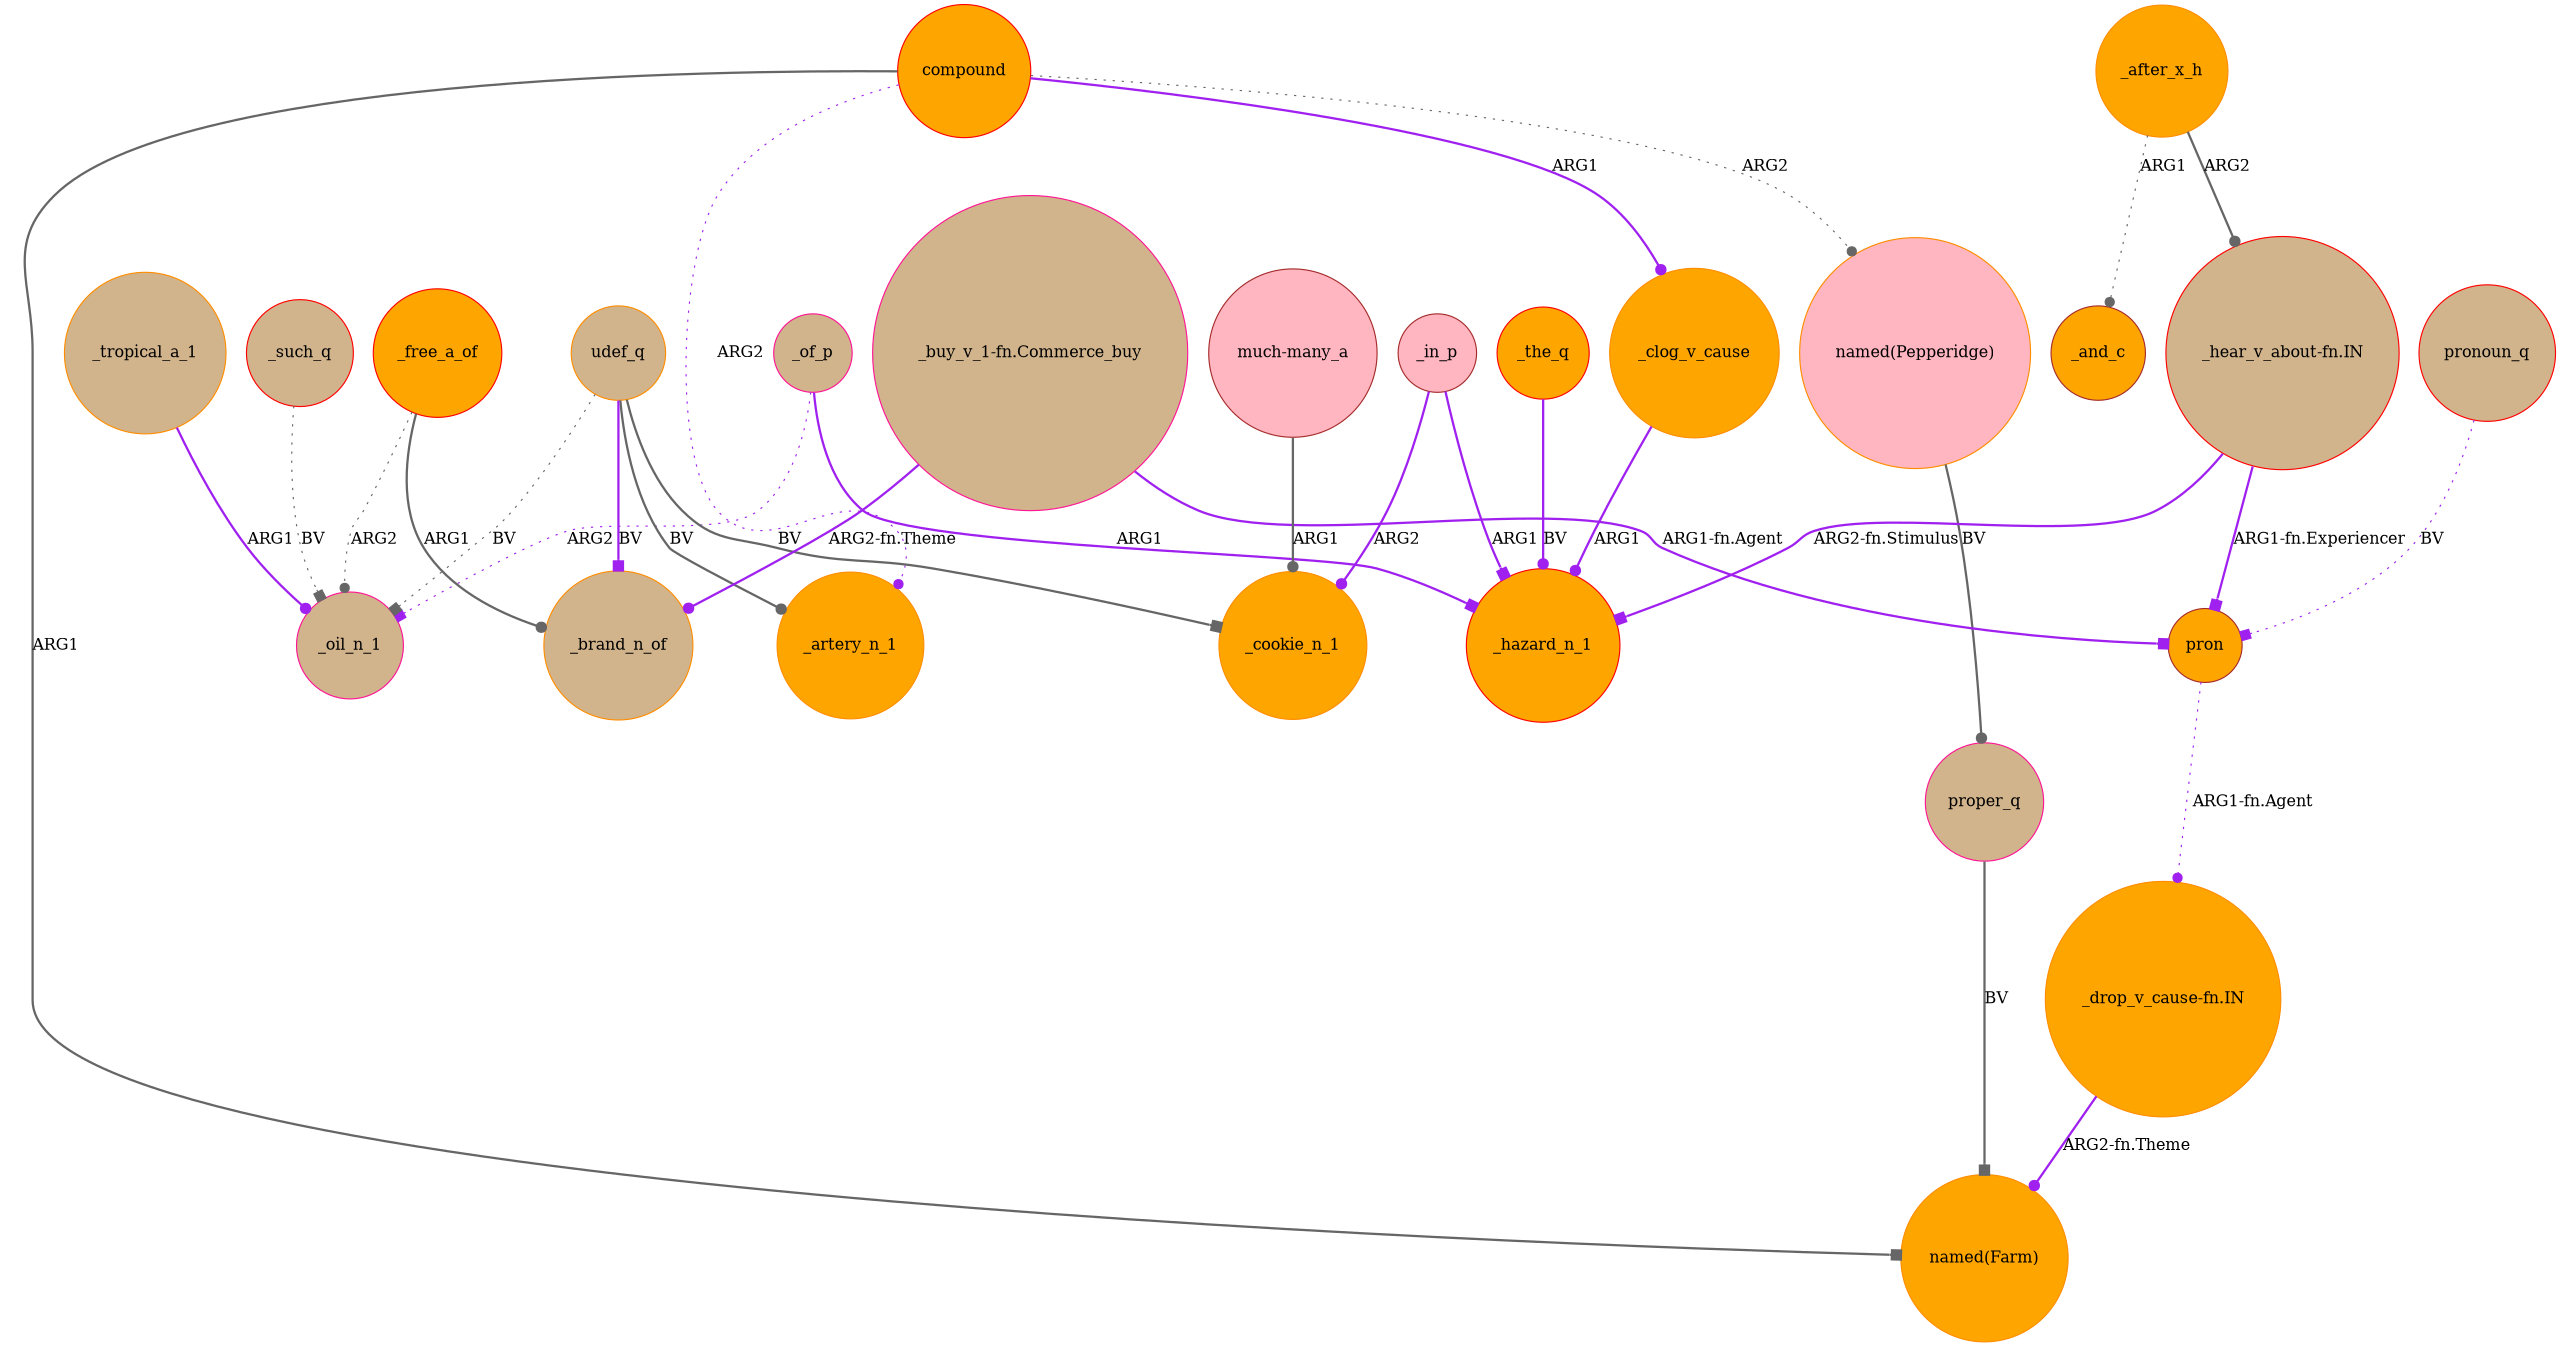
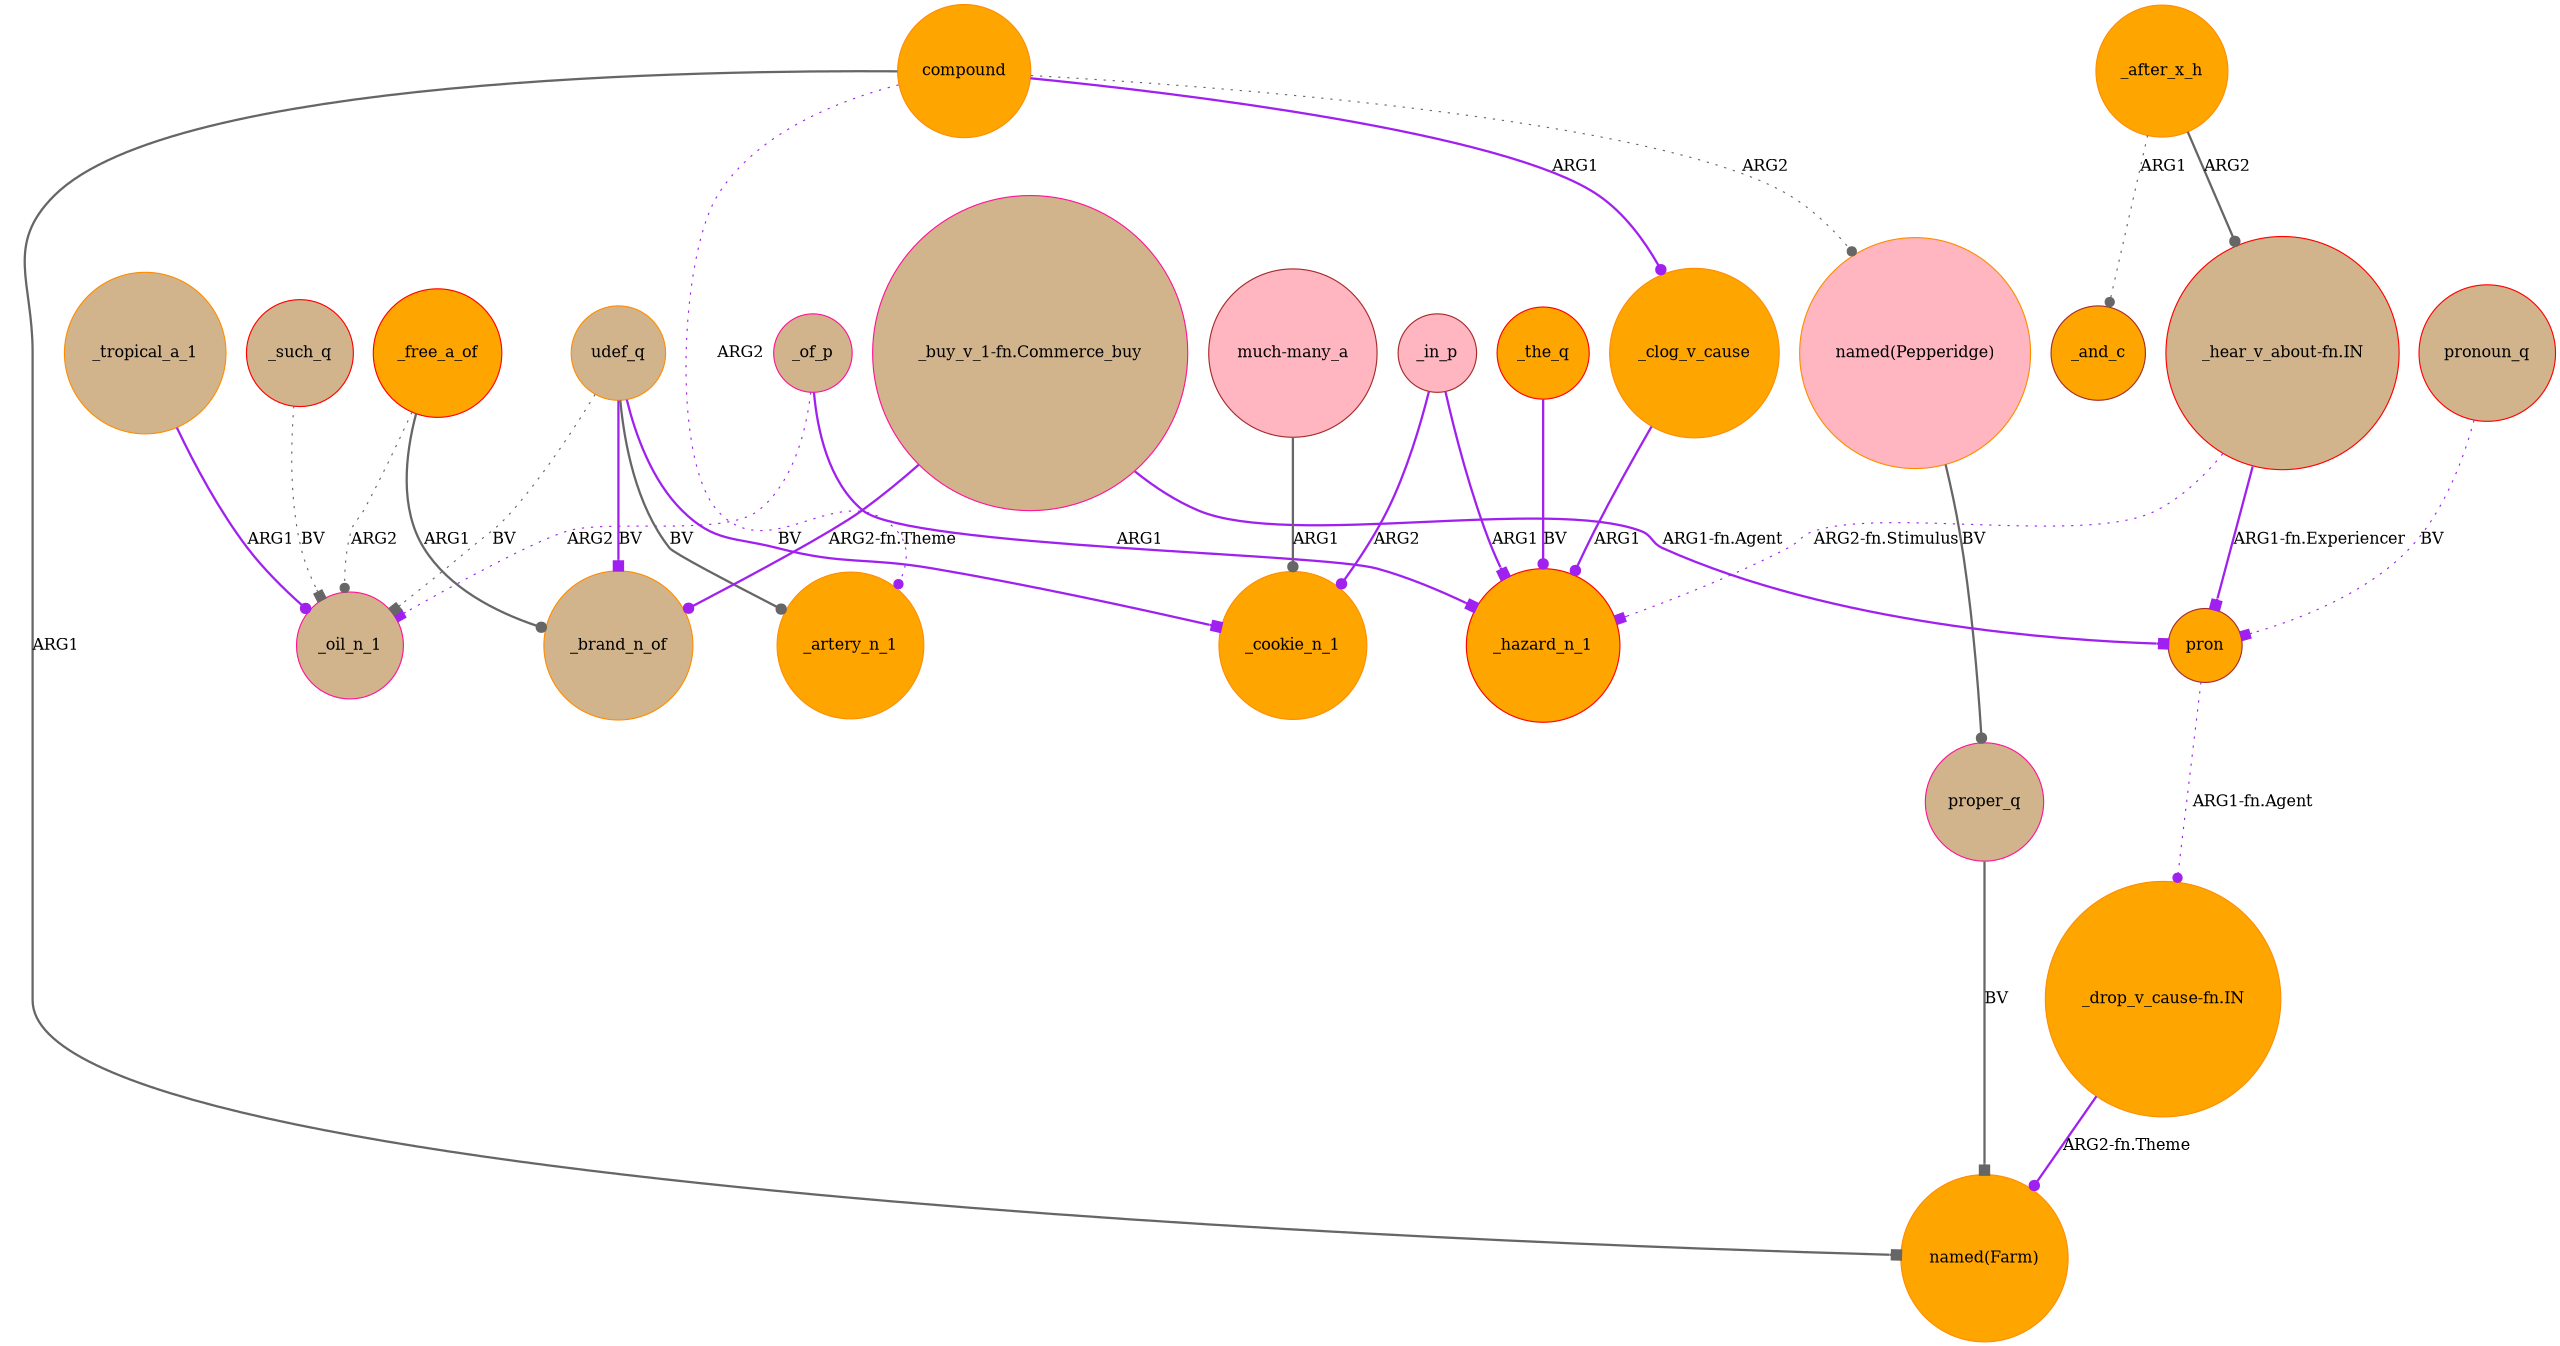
(964, 71) -> (964, 71)
(1927, 523) -> (1927, 523)
(881, 562) -> (881, 562)
